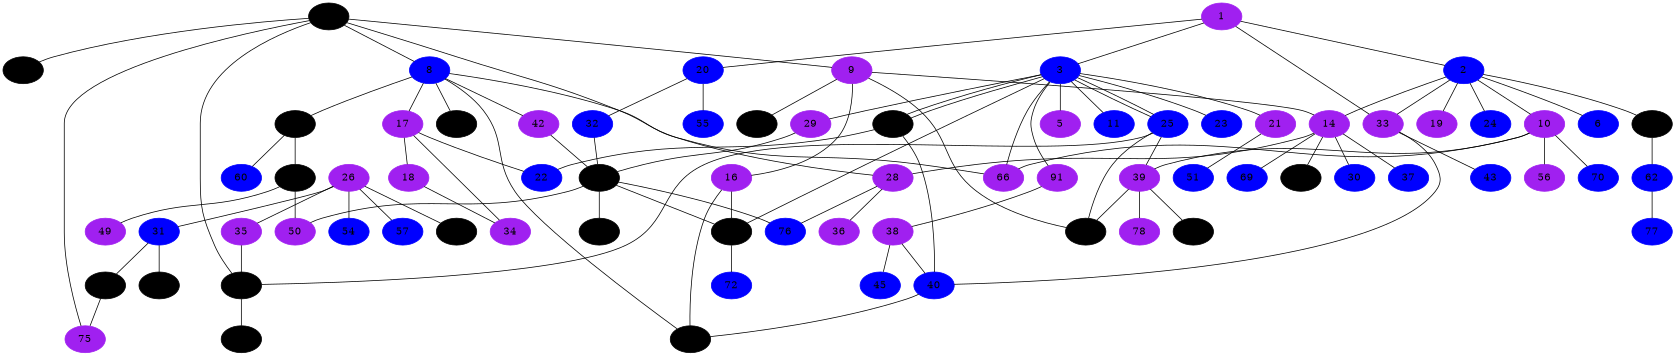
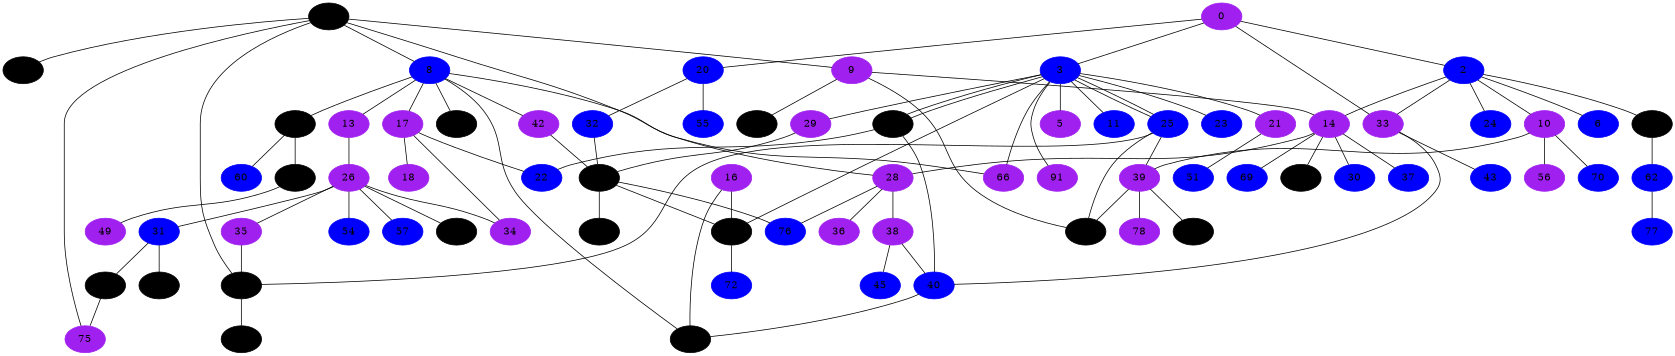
(1222, 16) -> (1222, 16)
none -> (349, 124)
(1437, 124) -> none
(823, 150) -> none
(1325, 155) -> none
(468, 209) -> (430, 204)
(977, 209) -> (893, 205)
(295, 232) -> none
